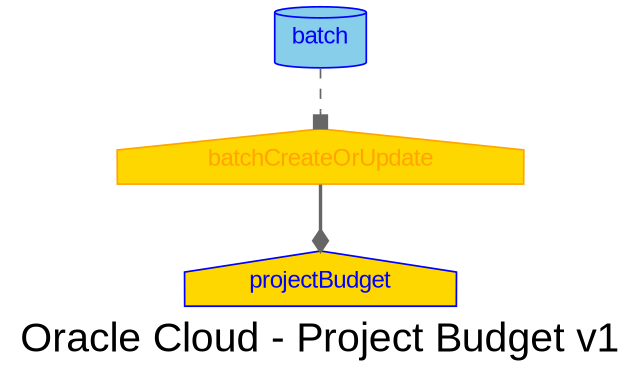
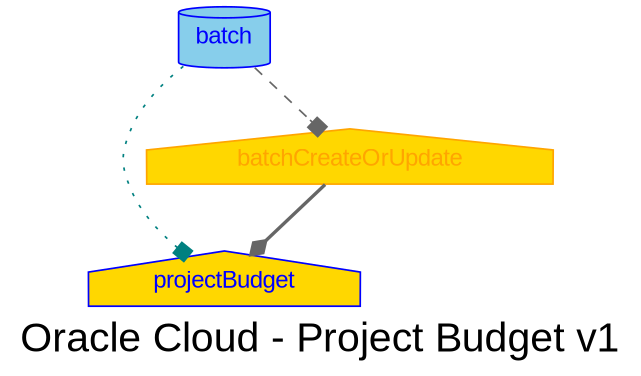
none -> (124, 154)
